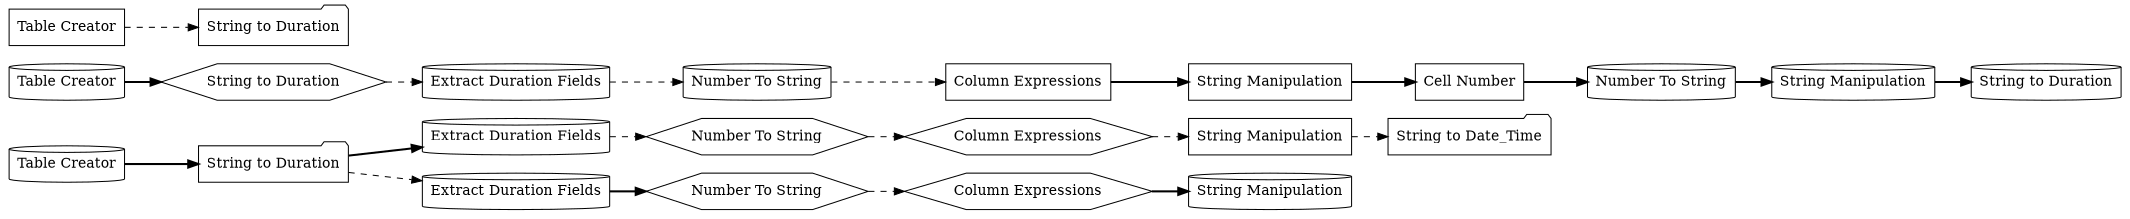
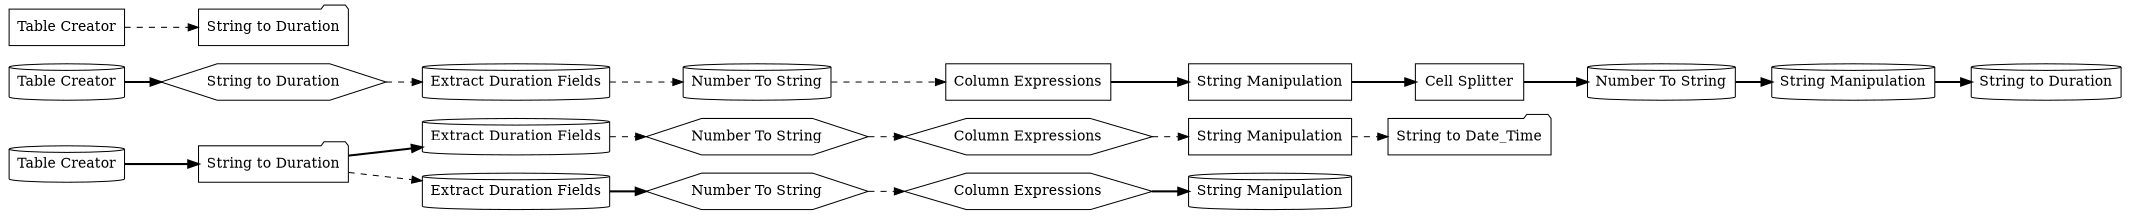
(1470, 82) -> (1470, 82)
